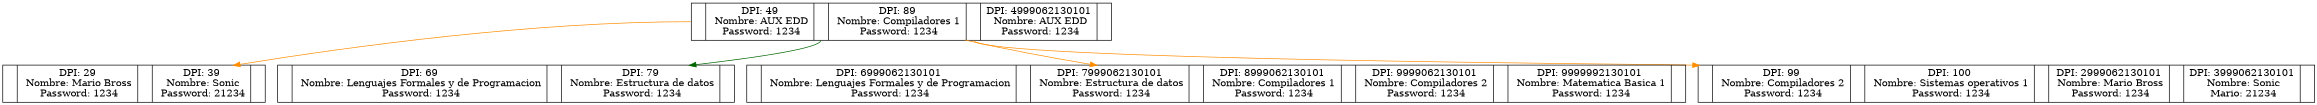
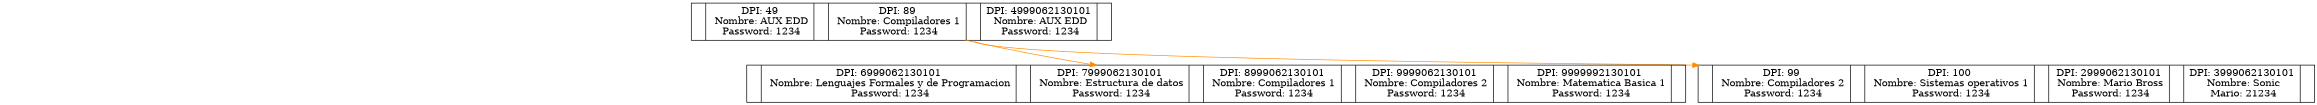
(134, 84) -> none
(506, 84) -> none
